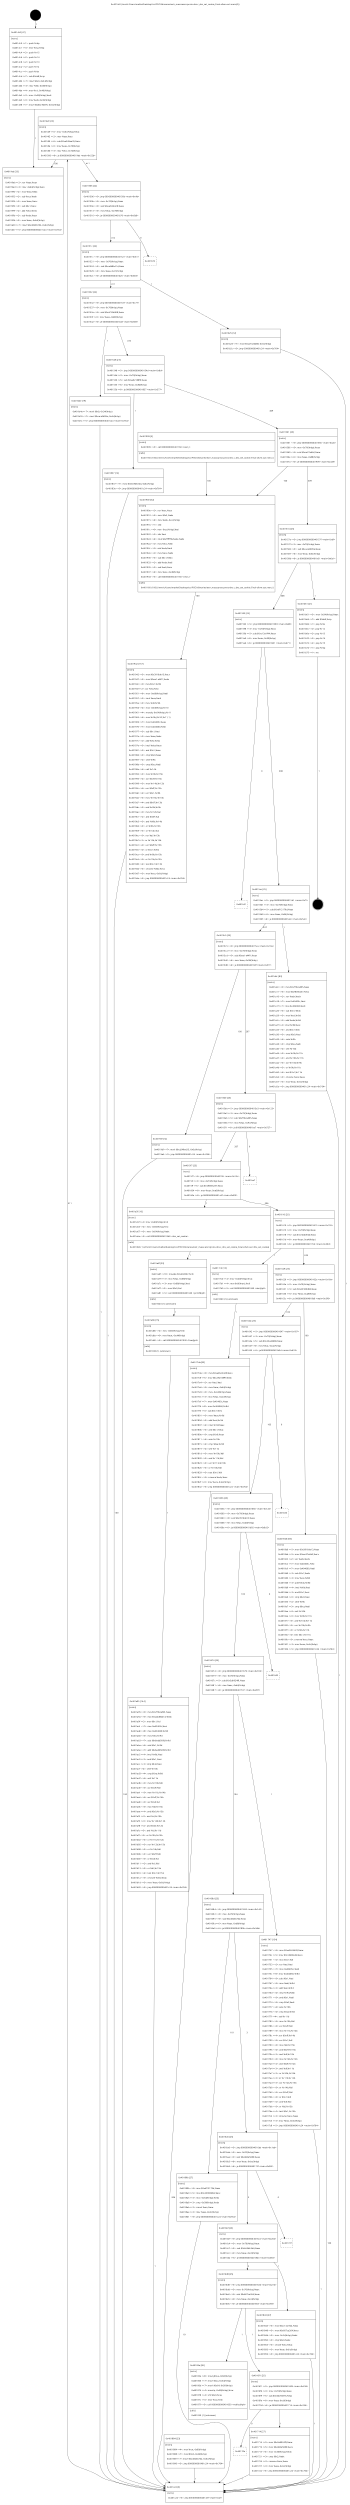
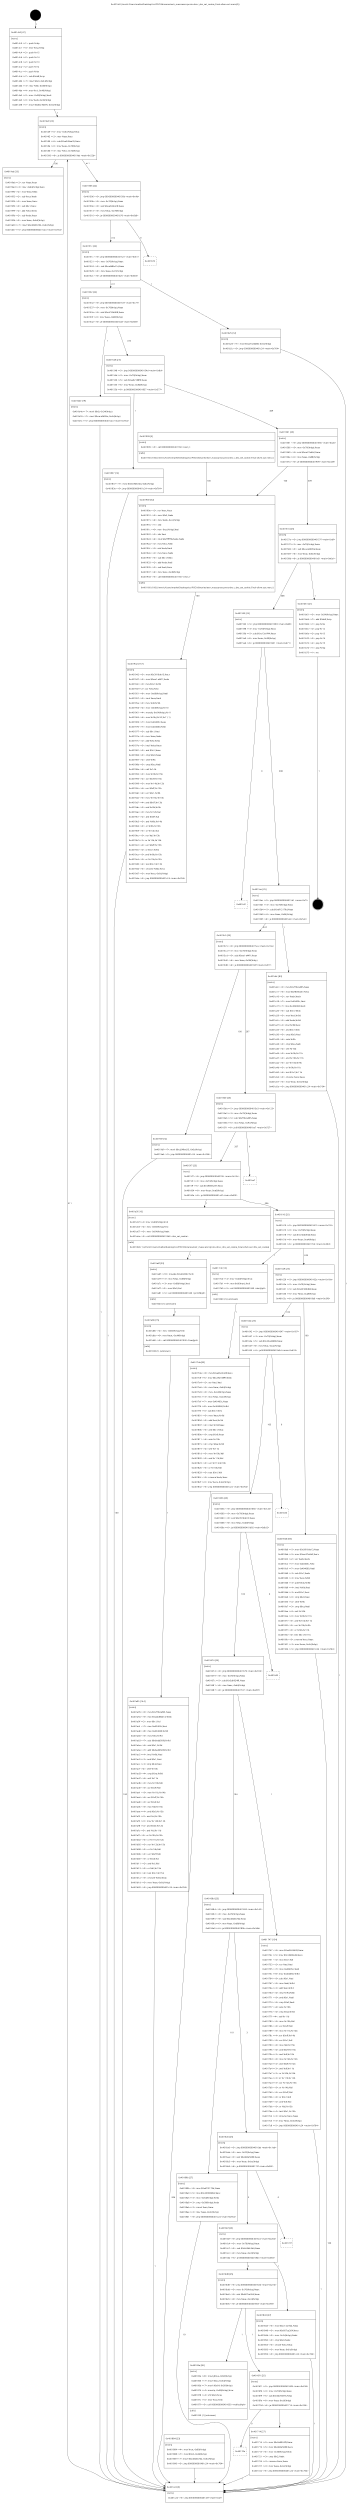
(34, 138) -> (56, 112)
